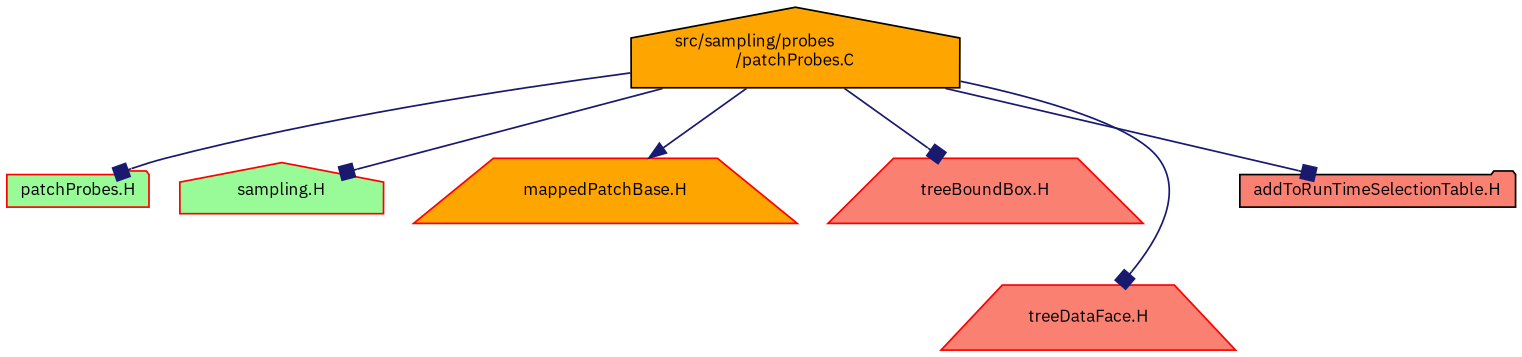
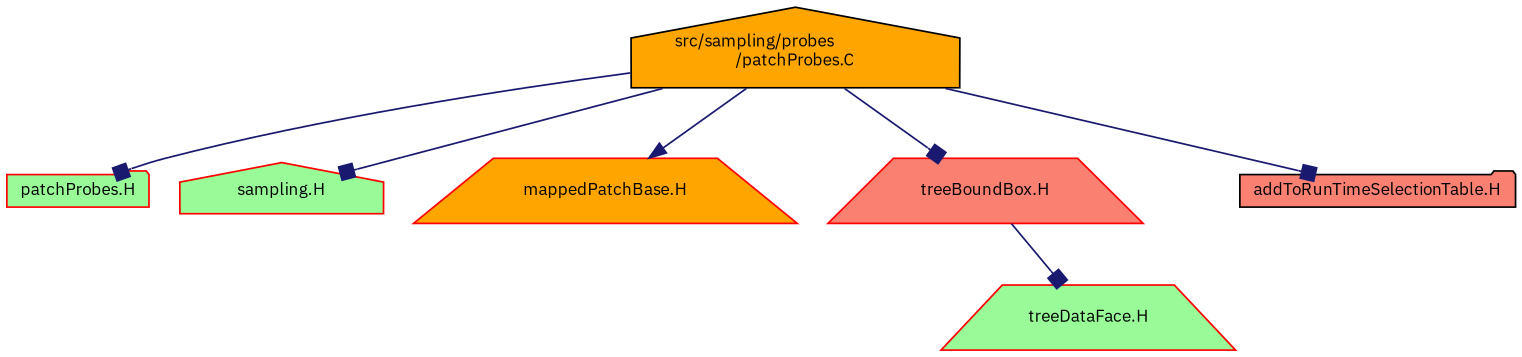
(1151, 151) -> (1031, 247)
(1088, 318) -> (1088, 318)
